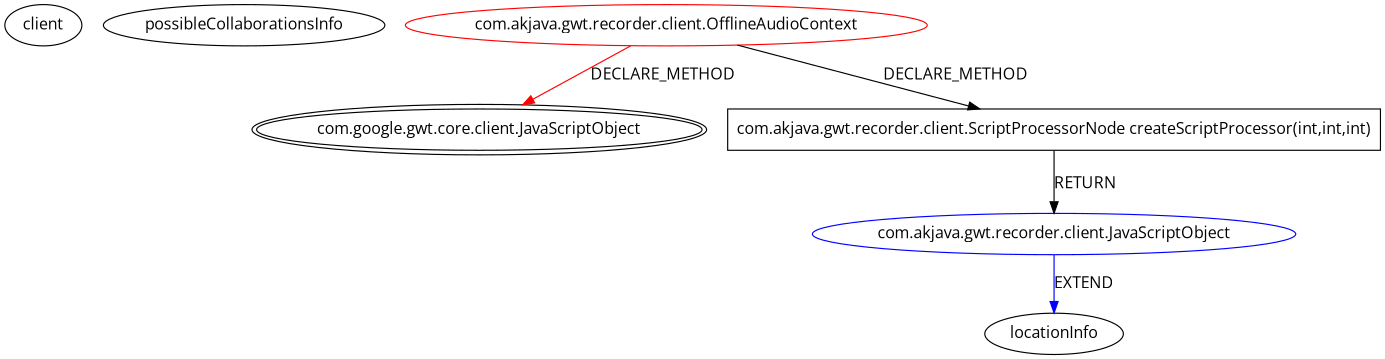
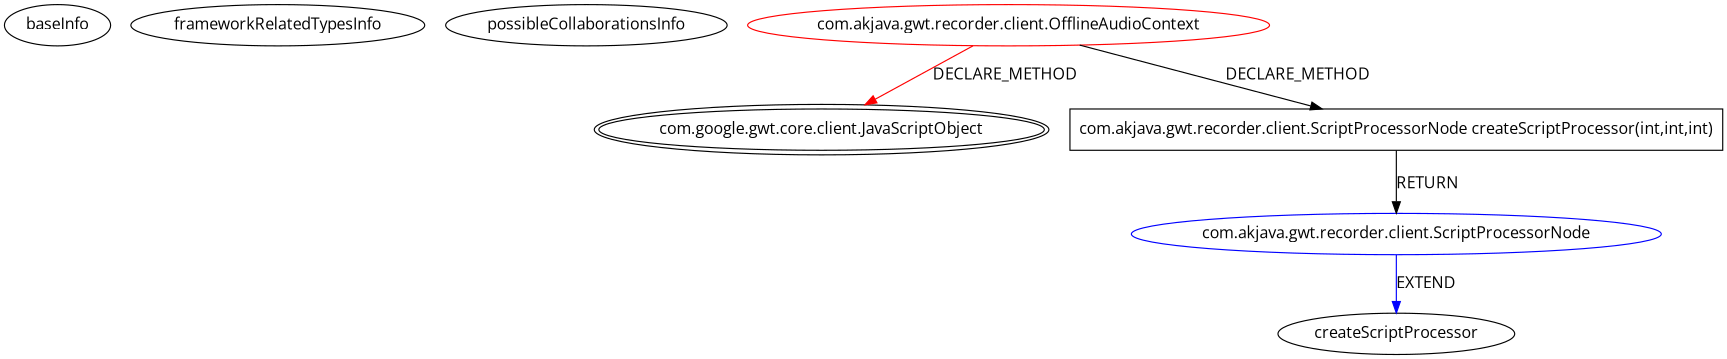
(43, 25) -> (278, 25)
none -> (58, 25)
(1054, 234) -> (1396, 234)
(1054, 334) -> (1396, 334)
